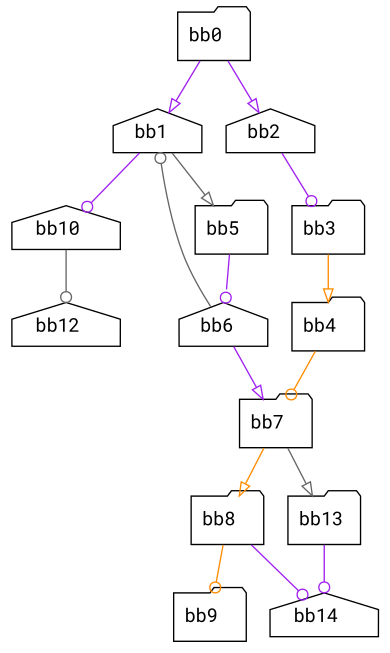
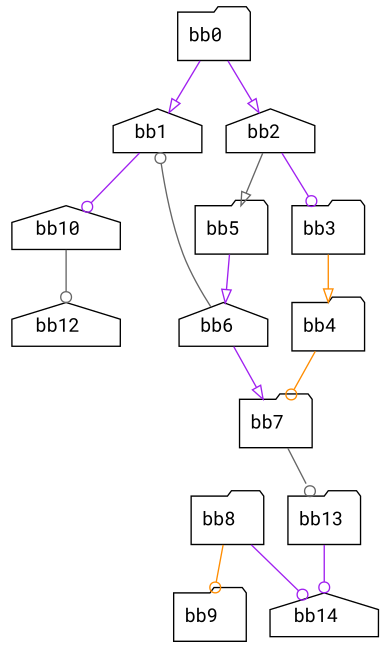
(189, 174) -> (254, 173)
(228, 272) -> (228, 272)
(255, 466) -> none
(297, 466) -> (297, 466)
